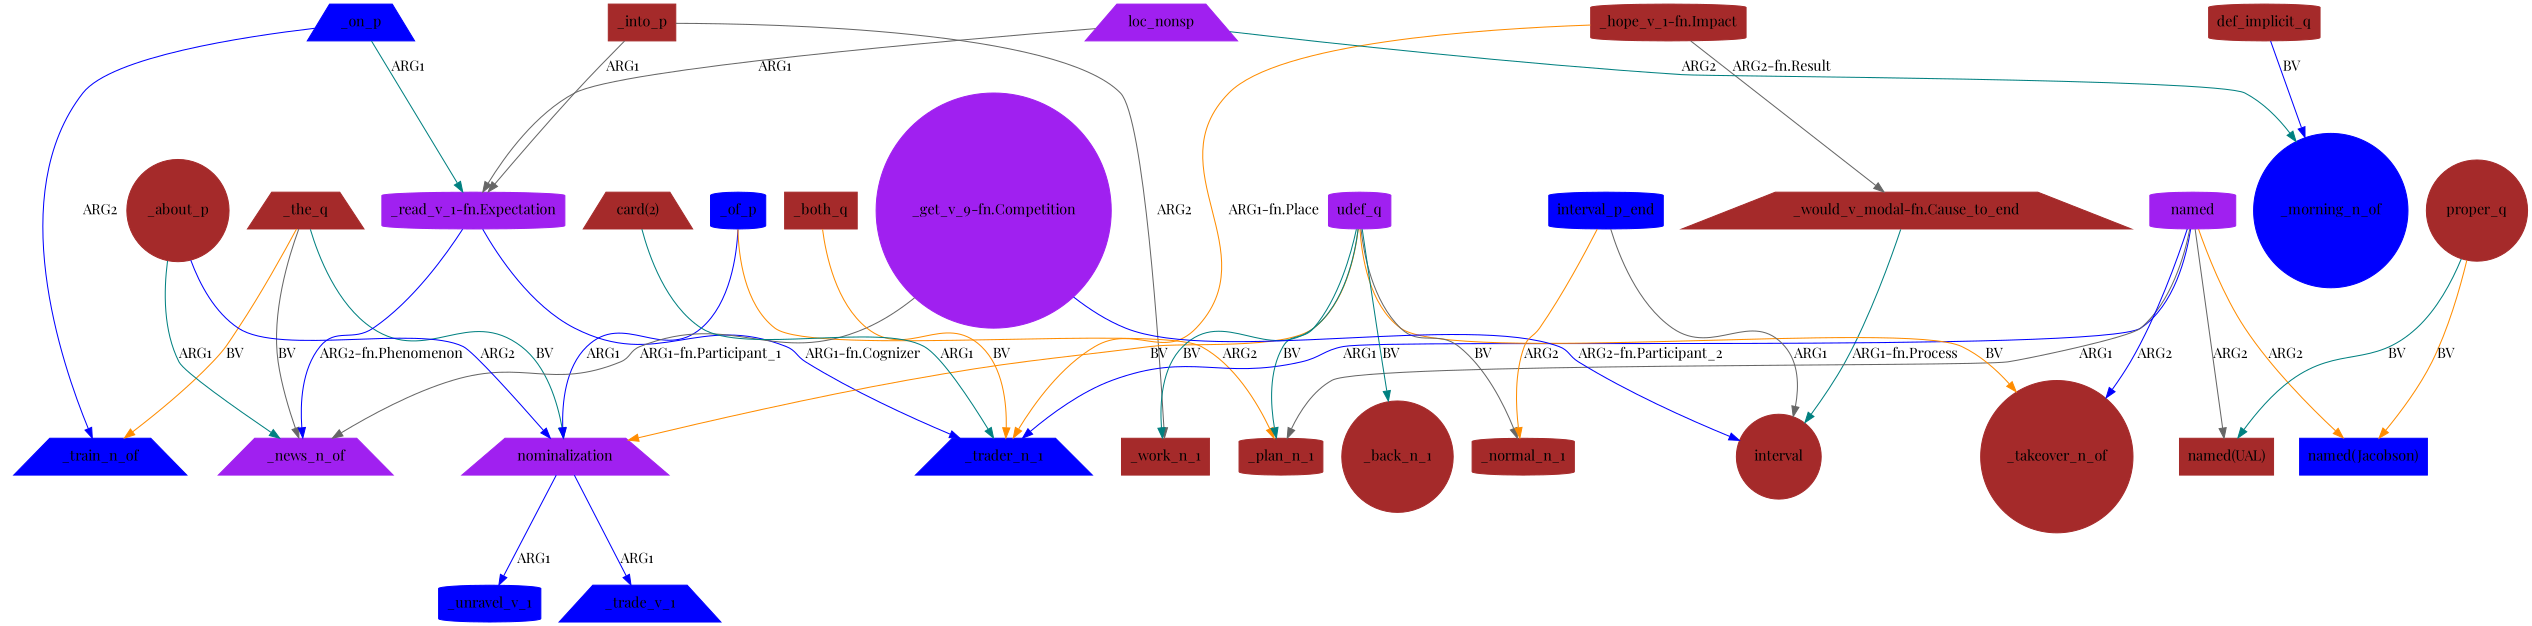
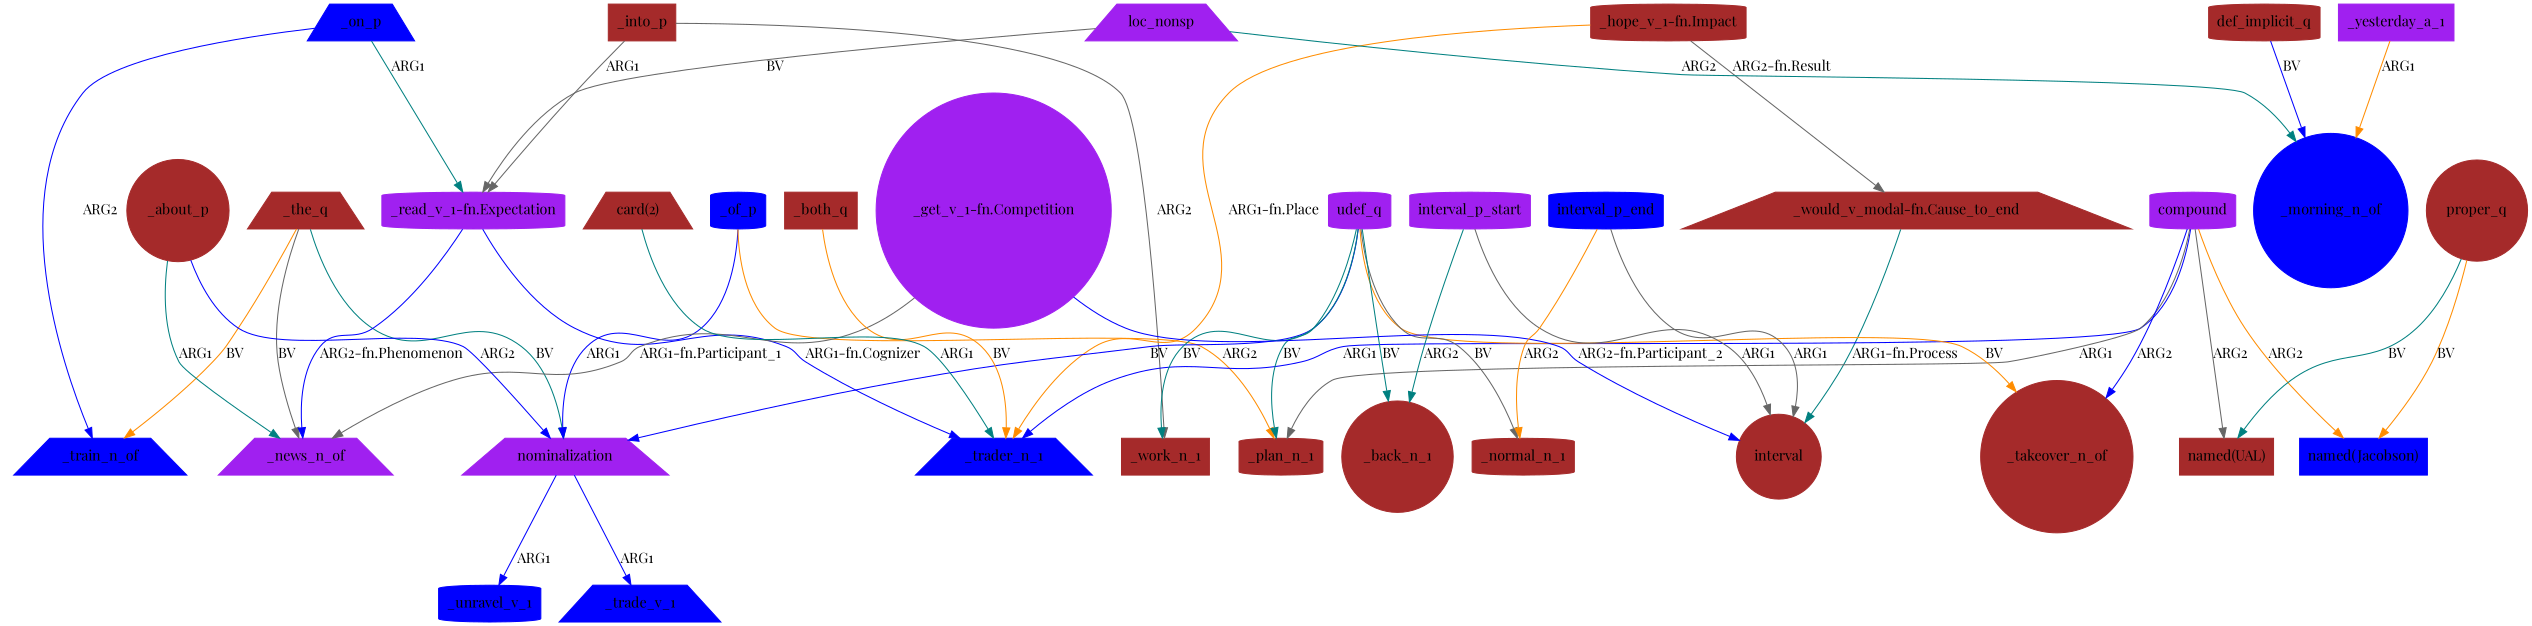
none -> (2396, 22)
(775, 67) -> (775, 67)
(994, 211) -> (994, 211)
none -> (1470, 211)
(2193, 211) -> (2193, 211)
(1030, 361) -> (1030, 361)
